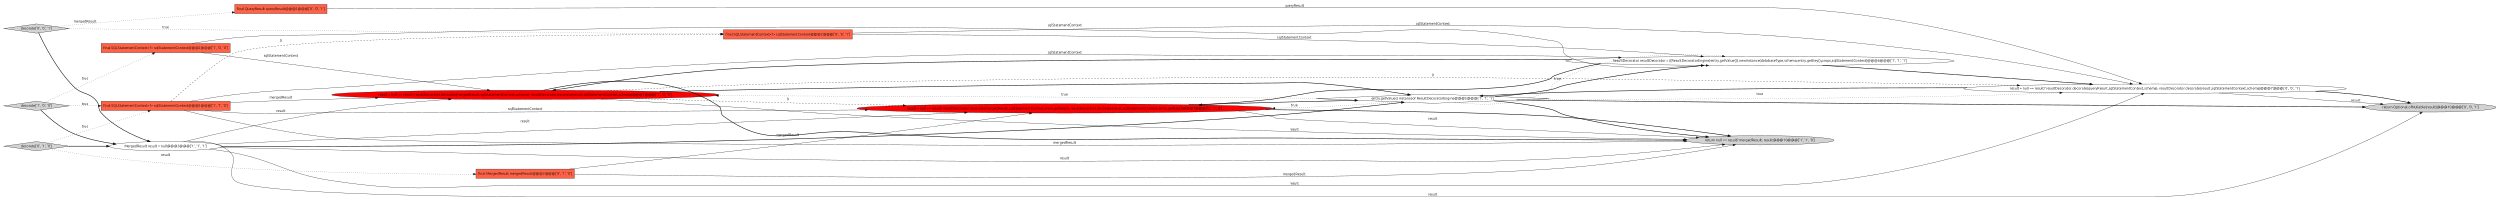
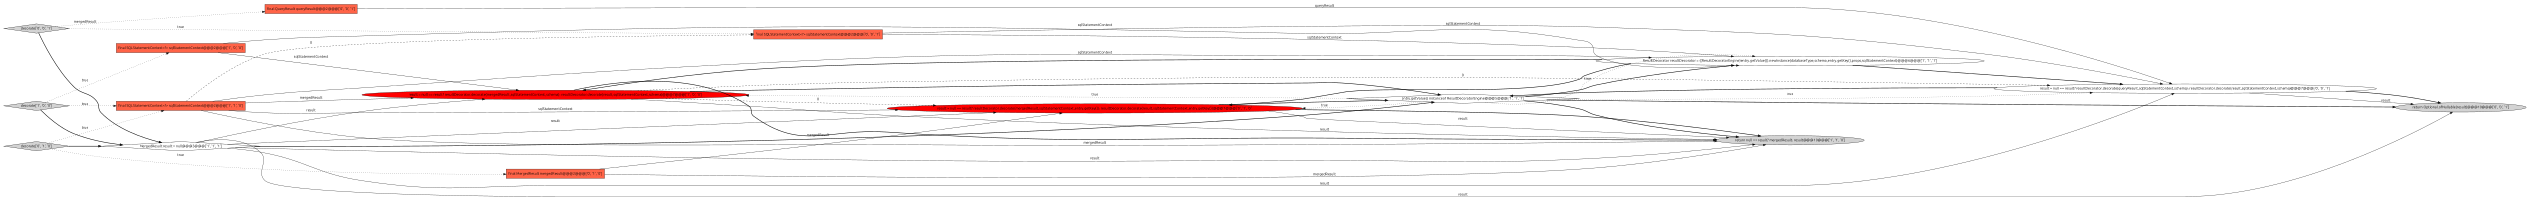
(166, 146) -> (181, 146)
(166, 155) -> (181, 155)
